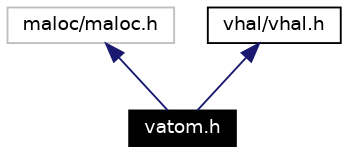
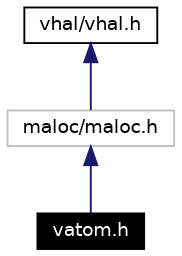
(222, 84) -> (91, 86)
